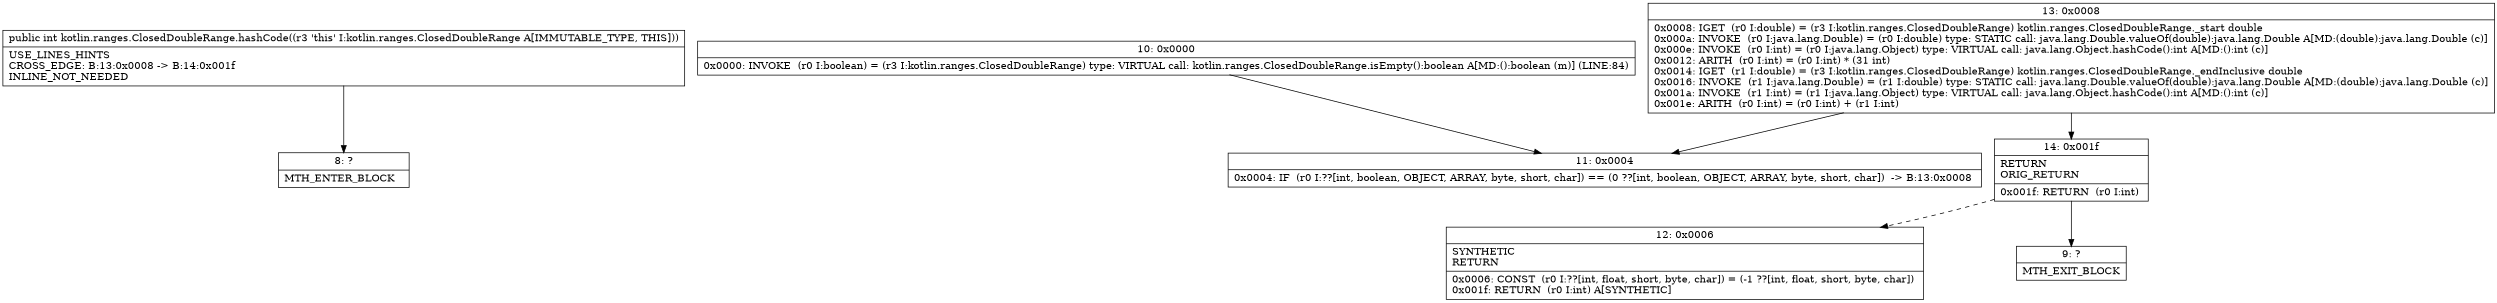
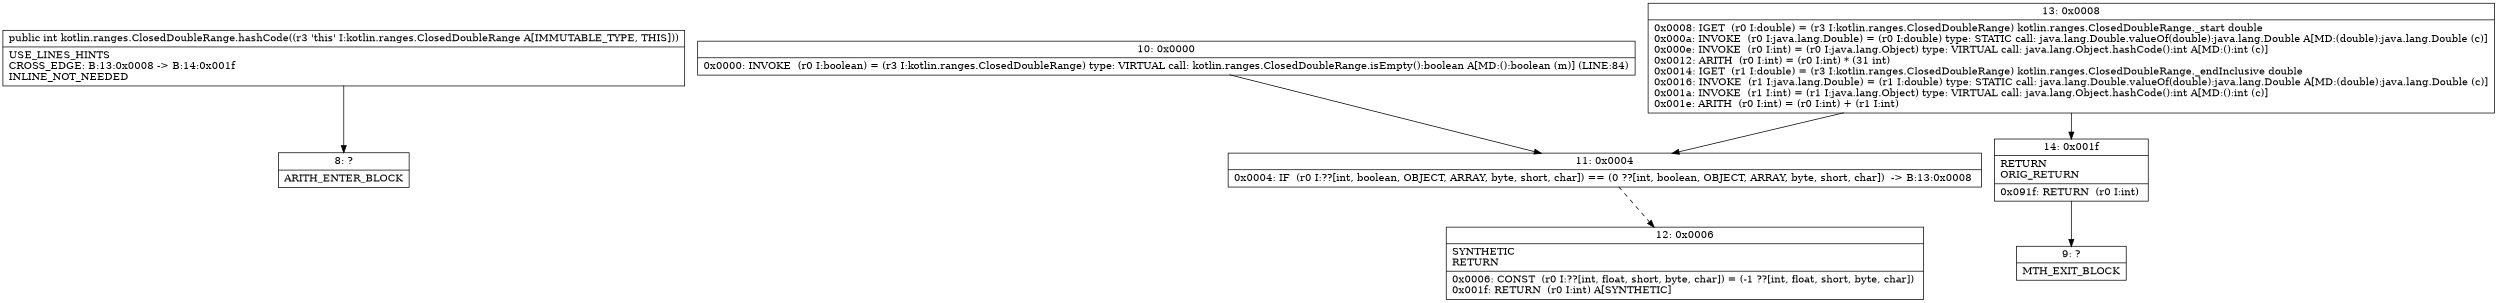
(340, 178) -> (344, 178)
(2071, 192) -> (2071, 192)
(1941, 214) -> (1634, 204)
